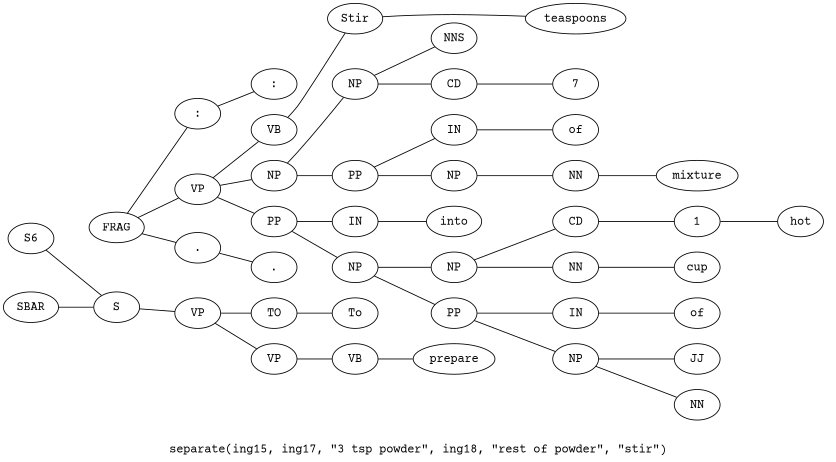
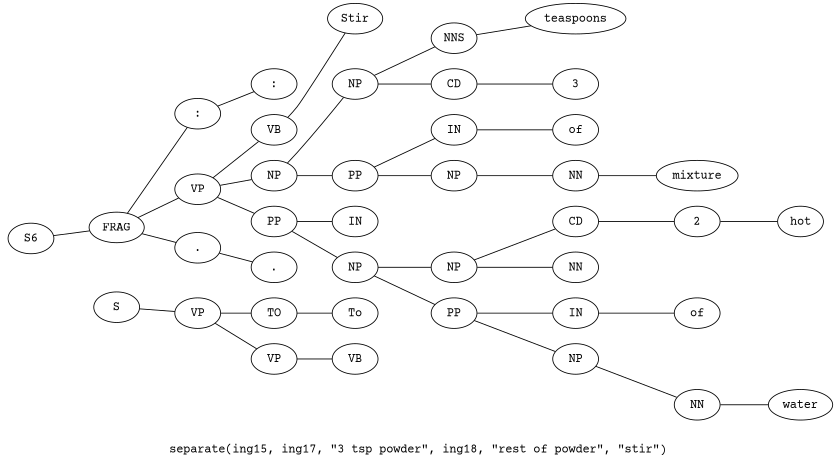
(454, 15) -> (504, 30)
(576, 84) -> (576, 84)
(454, 221) -> none
(697, 221) -> (697, 221)
(697, 267) -> none
(74, 273) -> (72, 233)
(31, 307) -> none
(454, 359) -> none
(697, 359) -> none
none -> (801, 405)
